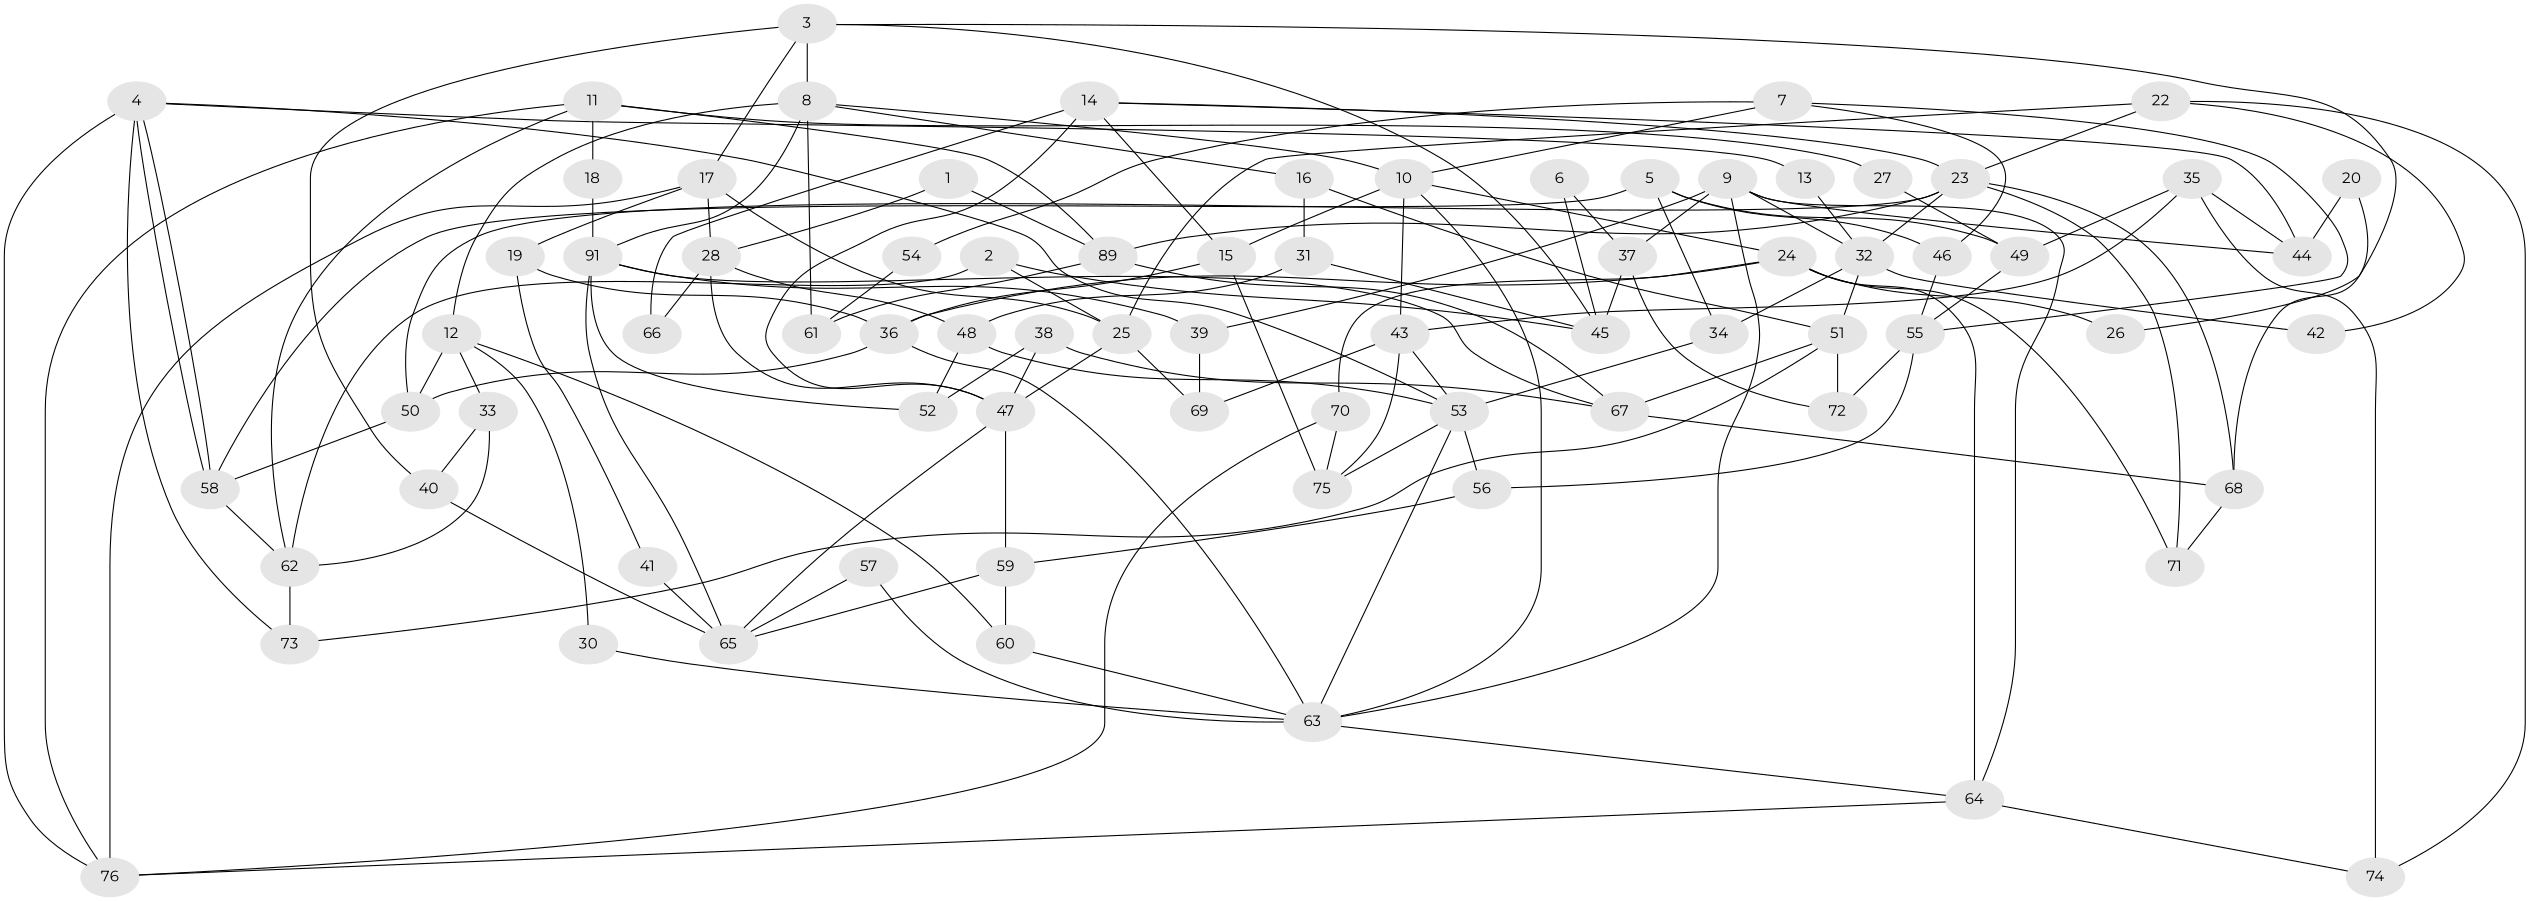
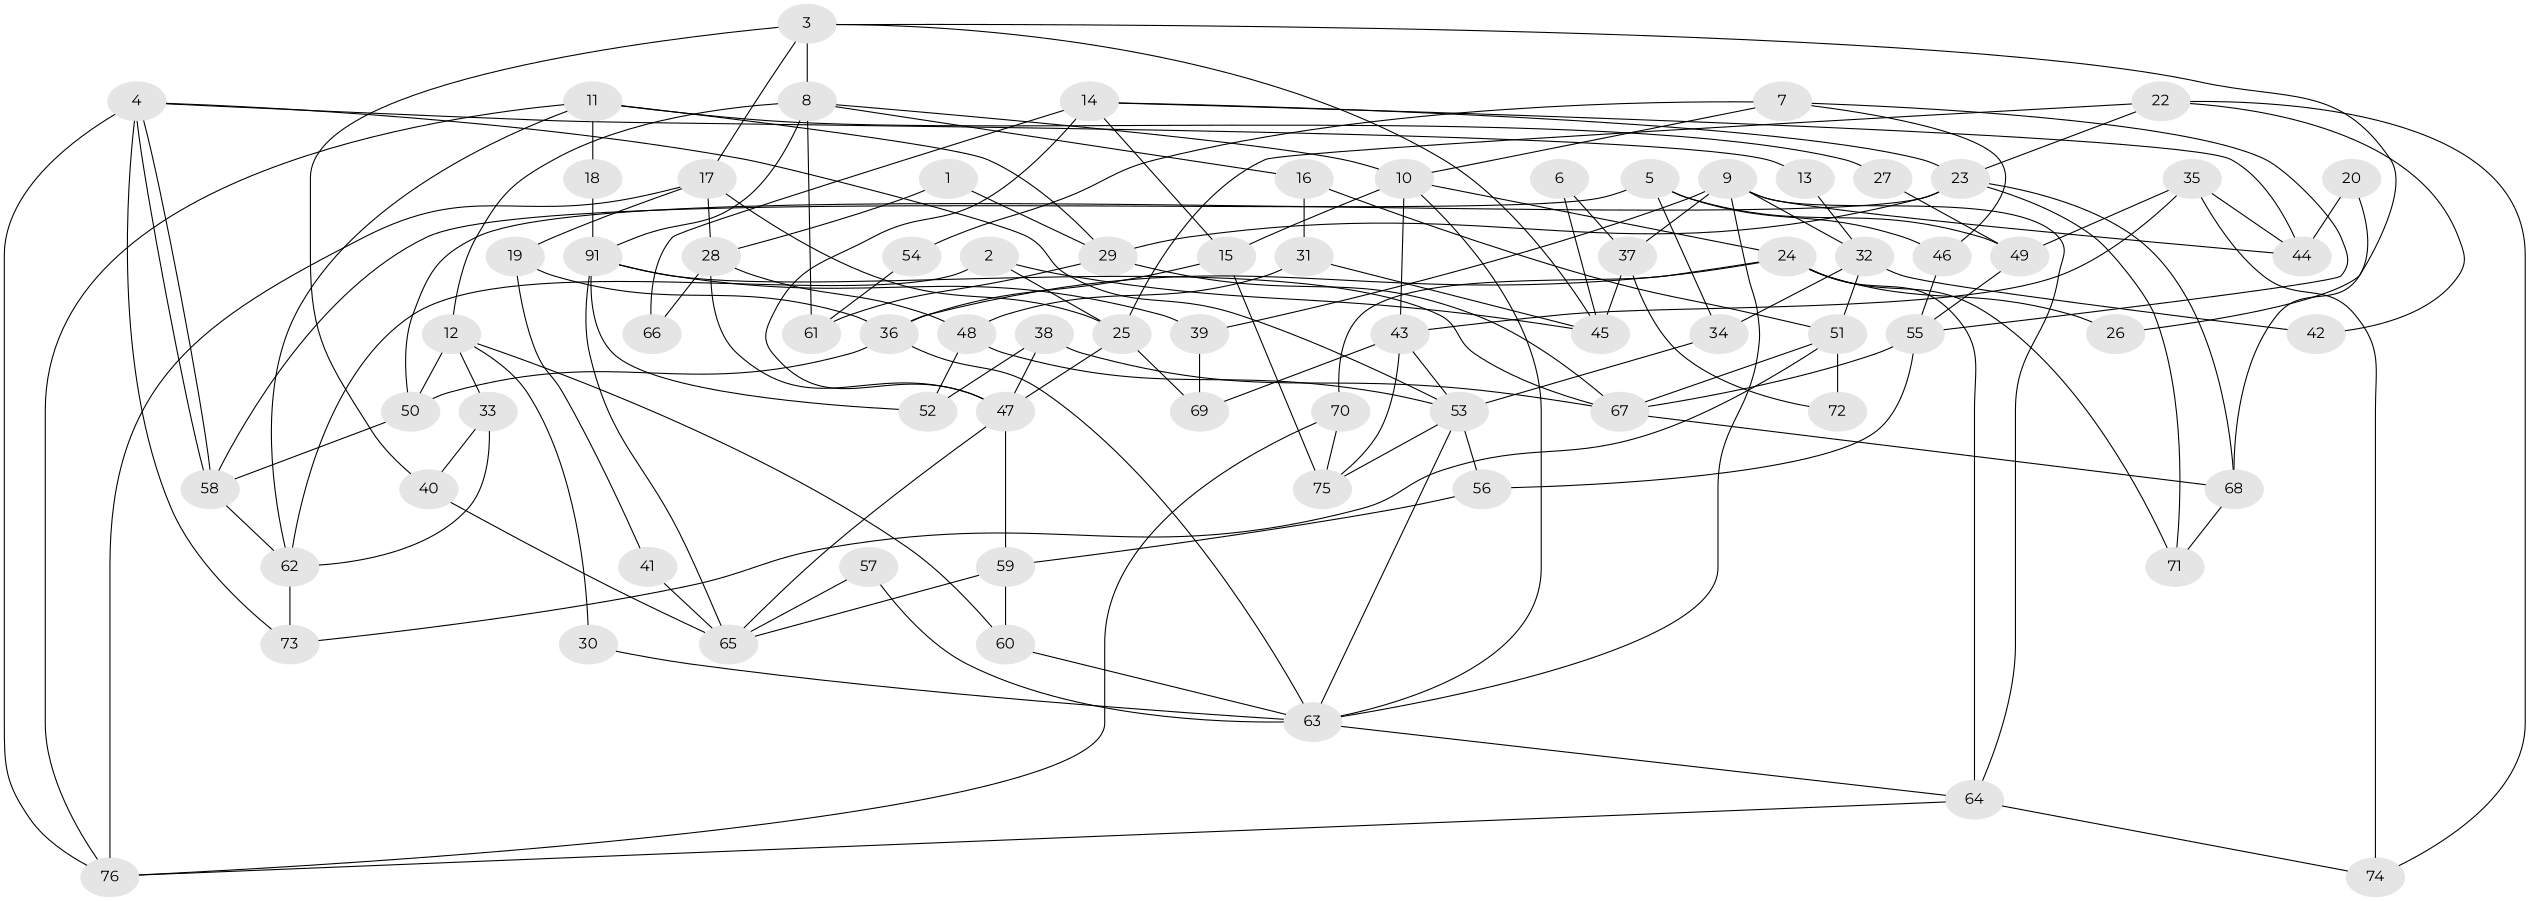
(1899, 228) -> none
(1108, 257) -> (1108, 257)
(1877, 373) -> (1778, 381)
